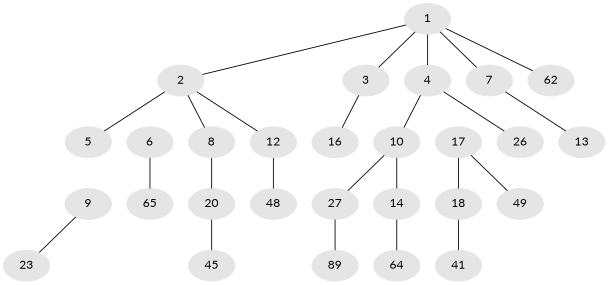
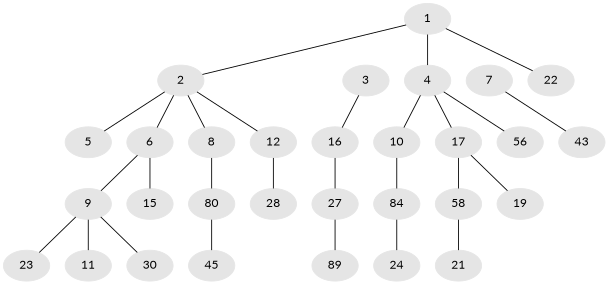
(397, 50) -> none
(458, 50) -> none
(551, 81) -> (551, 81)
none -> (165, 111)
none -> (443, 111)
(520, 142) -> (520, 142)
(582, 142) -> (582, 142)
none -> (119, 173)
(366, 173) -> (335, 173)
(150, 204) -> (150, 204)
(212, 204) -> (212, 204)
(273, 204) -> (273, 204)
(397, 204) -> (397, 204)
(458, 204) -> (458, 204)
(520, 204) -> (520, 204)
none -> (88, 266)
none -> (150, 266)
(397, 266) -> (397, 266)
(458, 266) -> (458, 266)
